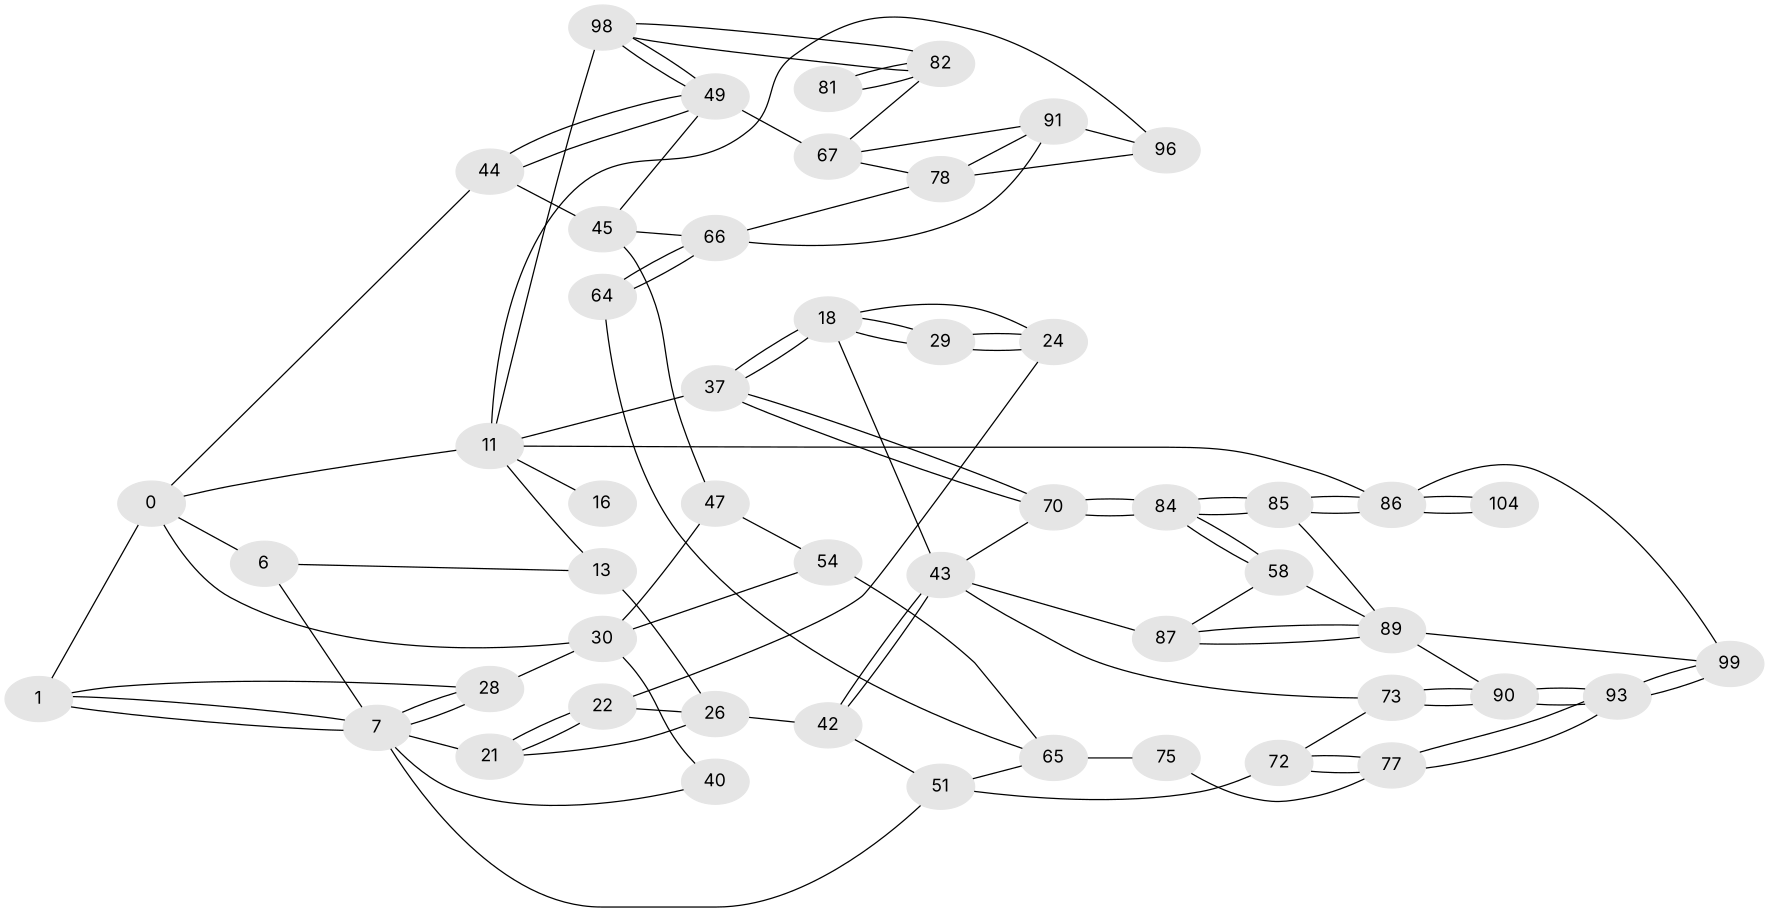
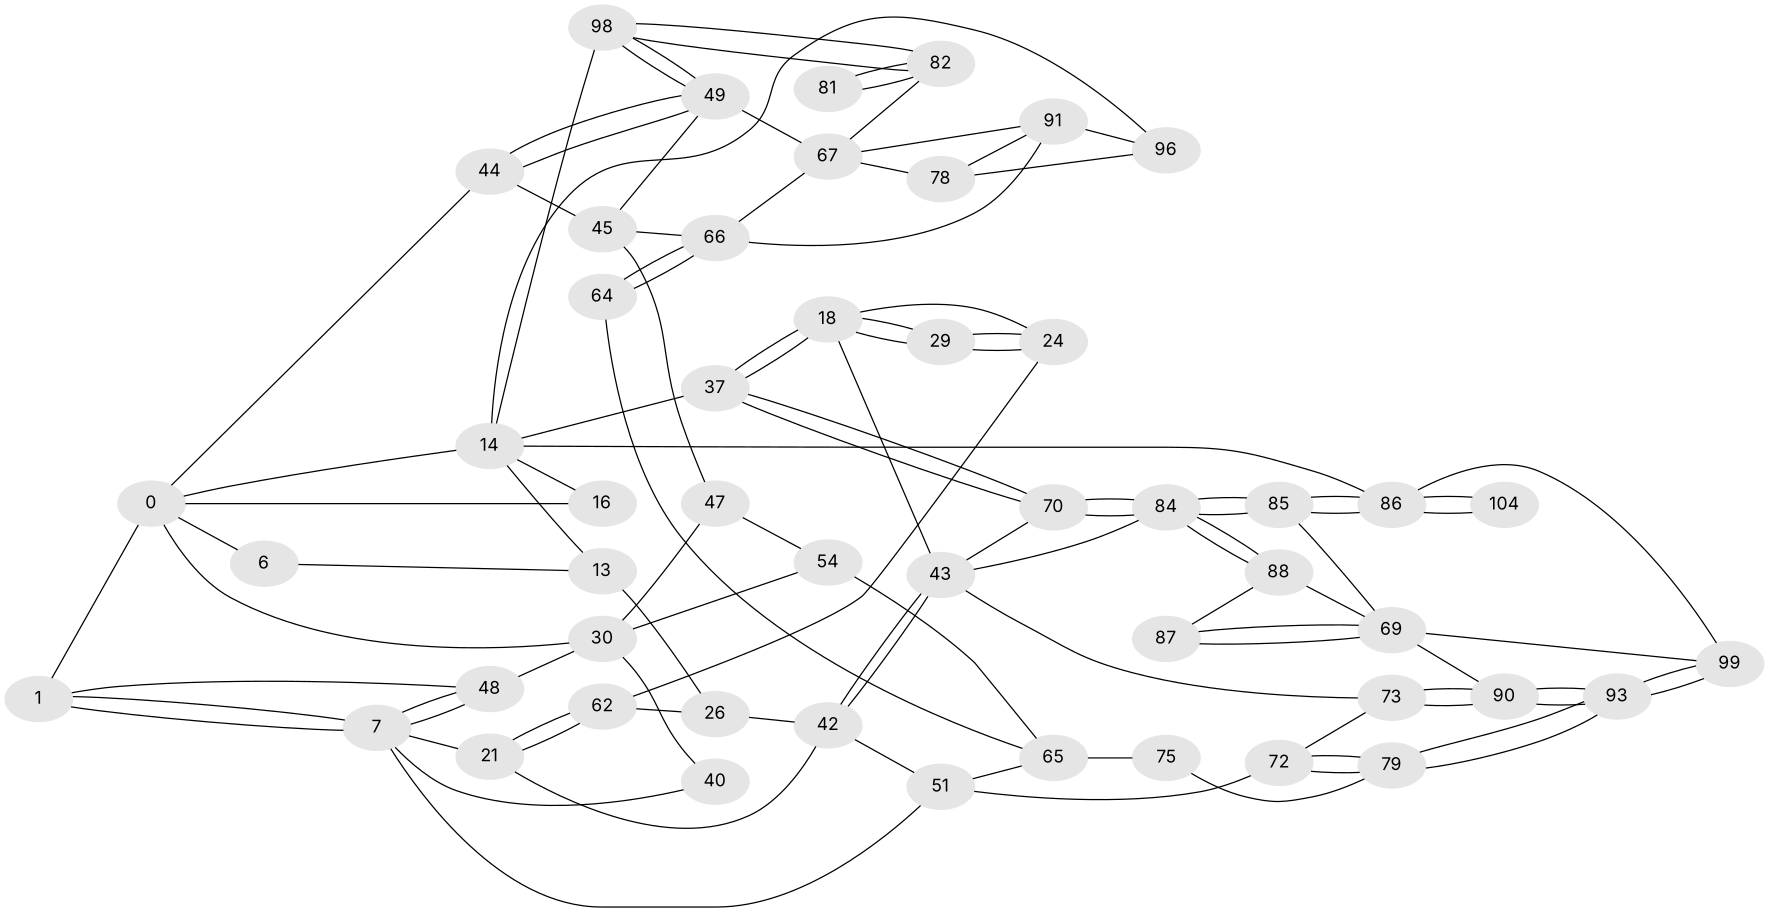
(828, 209) -> (772, 197)
(490, 446) -> (490, 446)
none -> (377, 504)
(1279, 573) -> (1279, 573)
(1053, 607) -> (1058, 550)
(1392, 630) -> (1392, 630)
(321, 646) -> none
(490, 689) -> (490, 689)
(603, 707) -> (603, 707)
(606, 746) -> (676, 828)
(1392, 765) -> (1392, 765)
